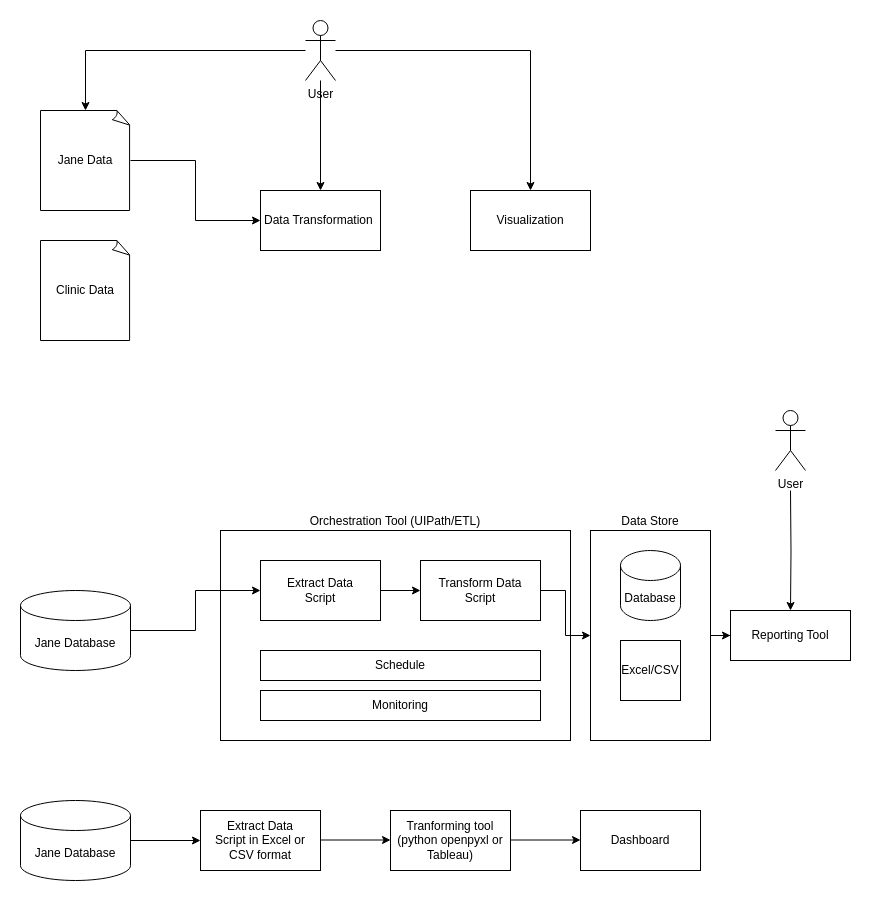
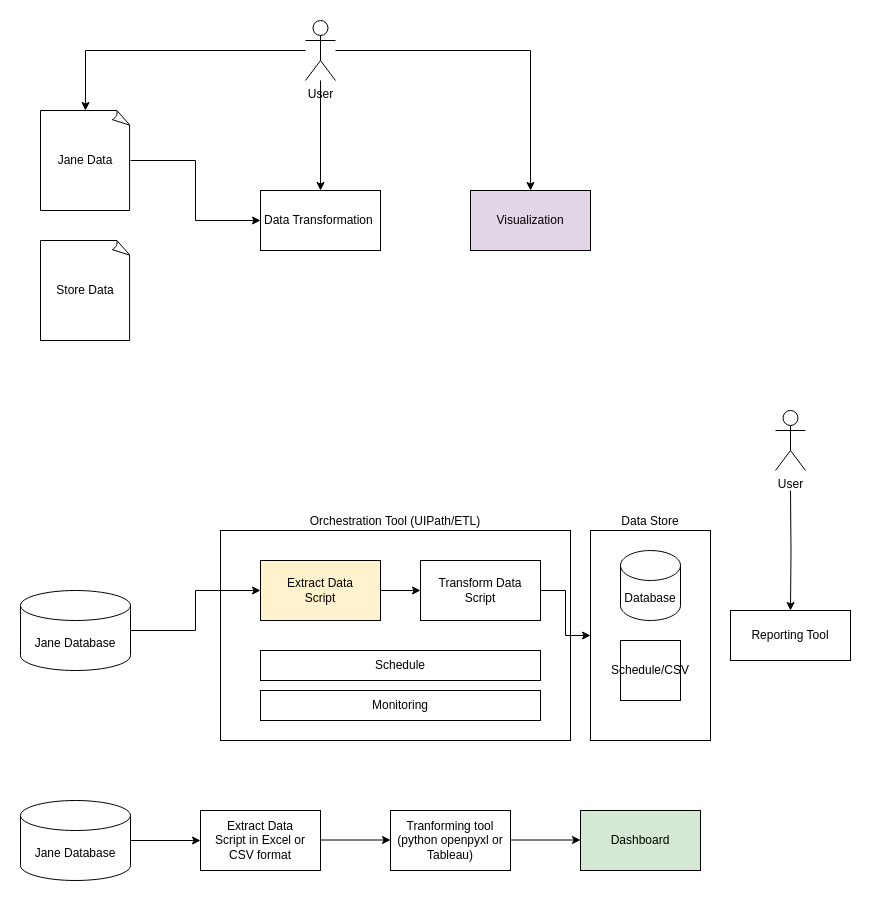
(531, 221) -> (531, 221)
(86, 291) -> (86, 291)
(321, 591) -> (321, 591)
(725, 636) -> none
(651, 671) -> (651, 671)
(641, 841) -> (641, 841)
